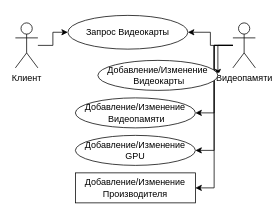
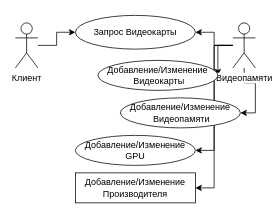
(128, 32) -> (135, 32)
(135, 113) -> (180, 113)
